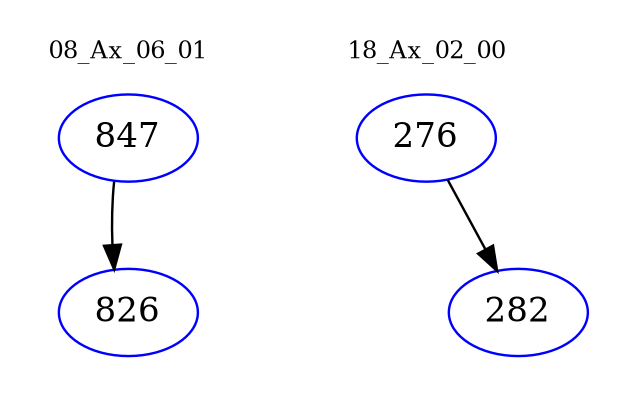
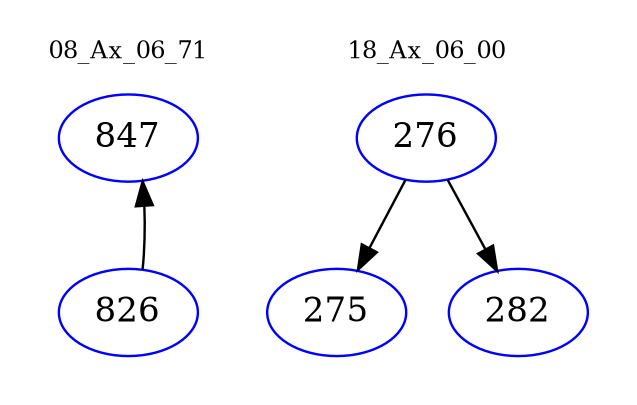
(128, 52) -> (128, 52)
(428, 52) -> (428, 52)
(112, 213) -> (145, 238)
none -> (337, 312)
